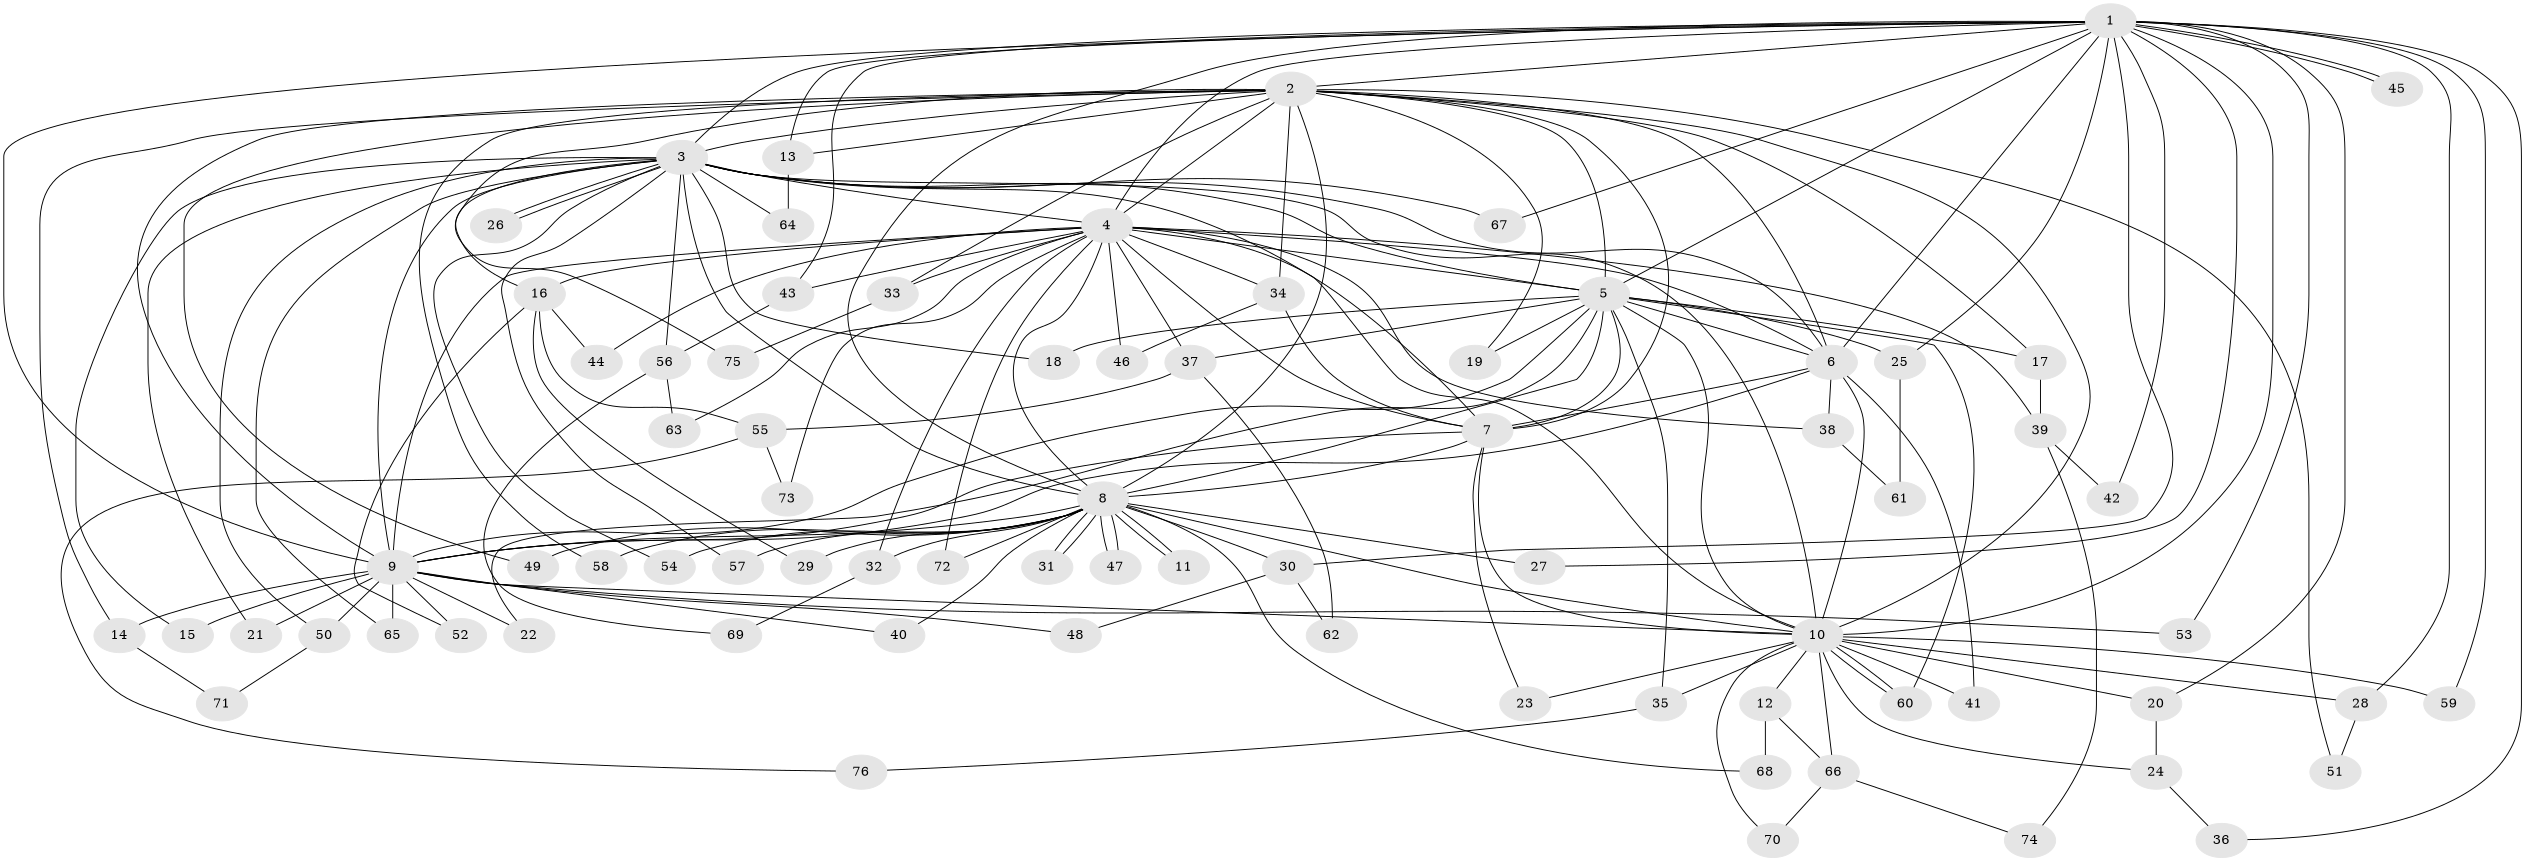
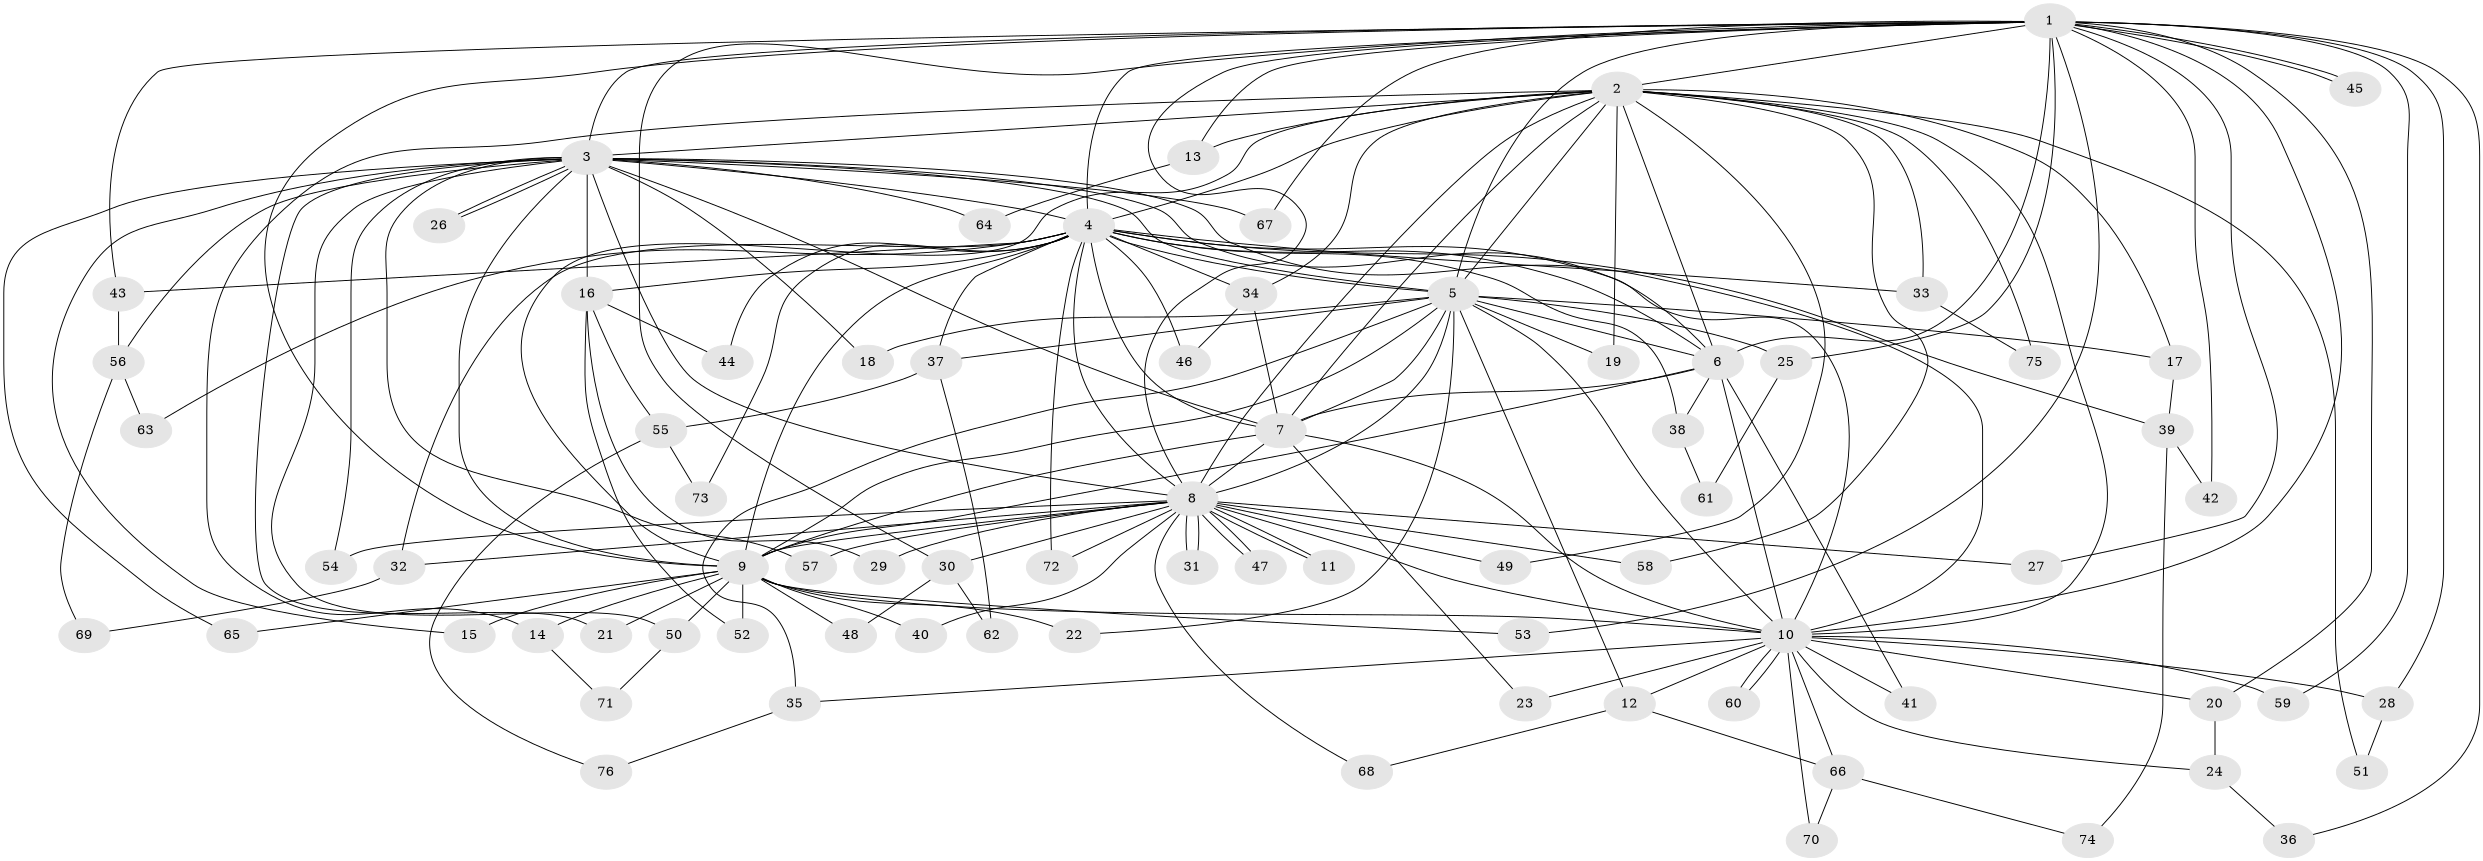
(1948, 367) -> (1541, 499)
